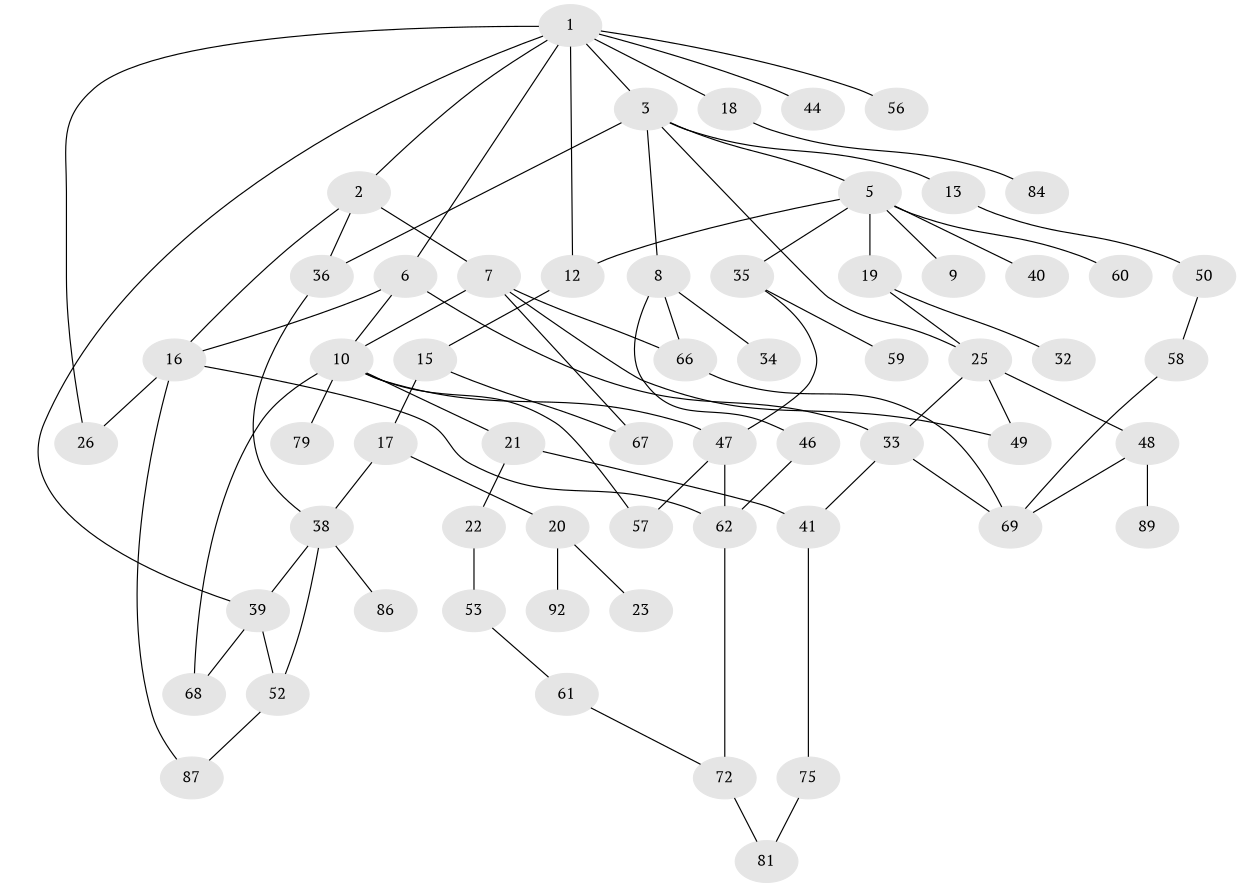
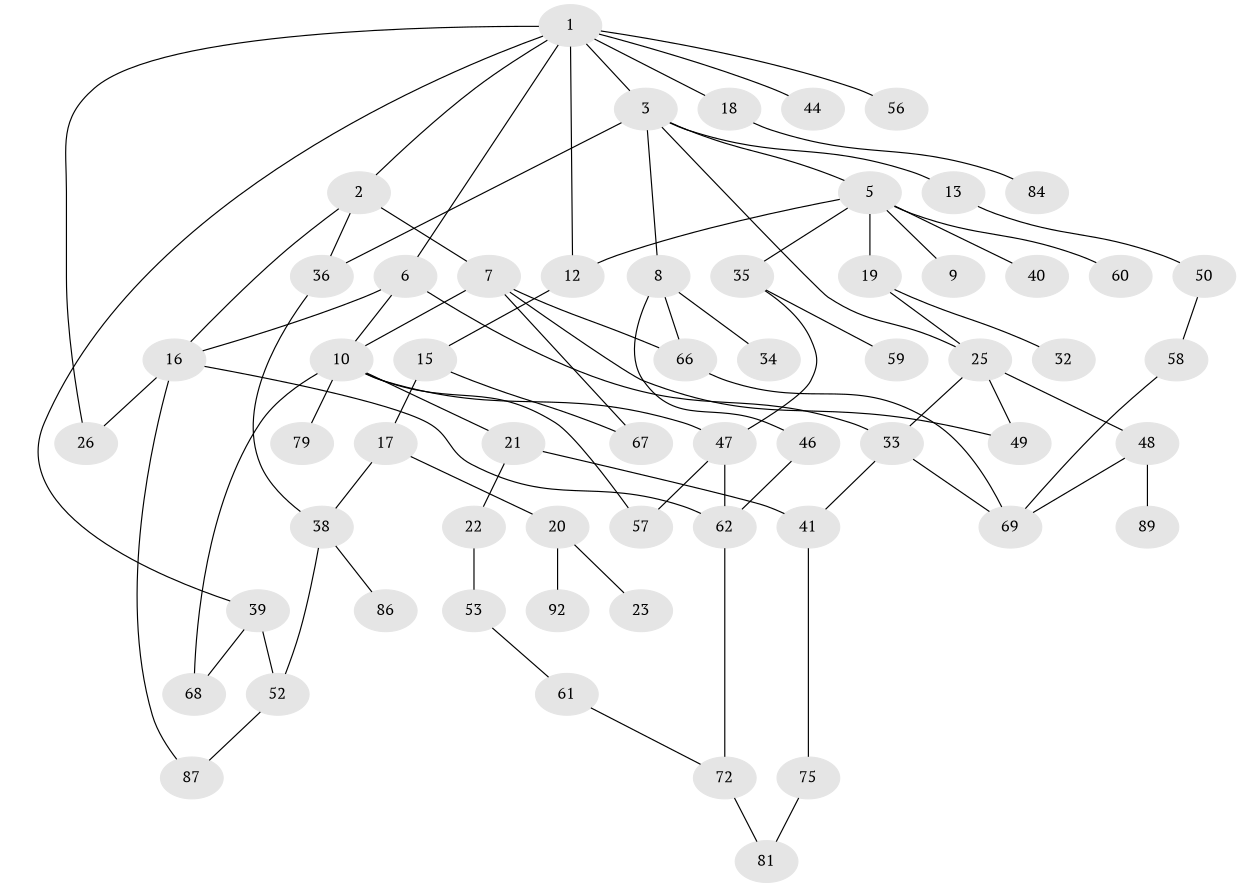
(290, 569) -> none
